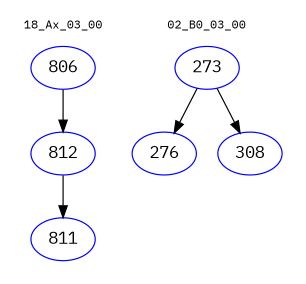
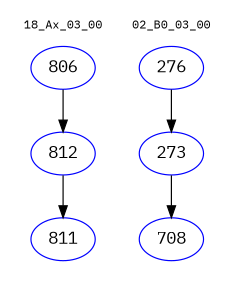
(188, 105) -> (171, 105)
(250, 154) -> (171, 239)
